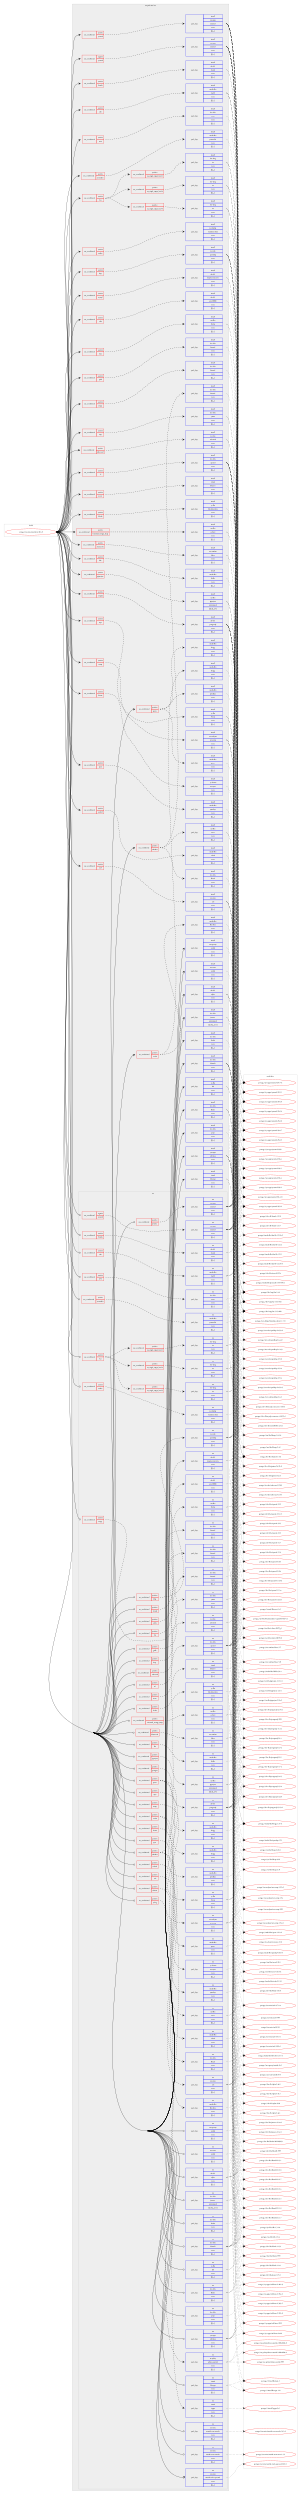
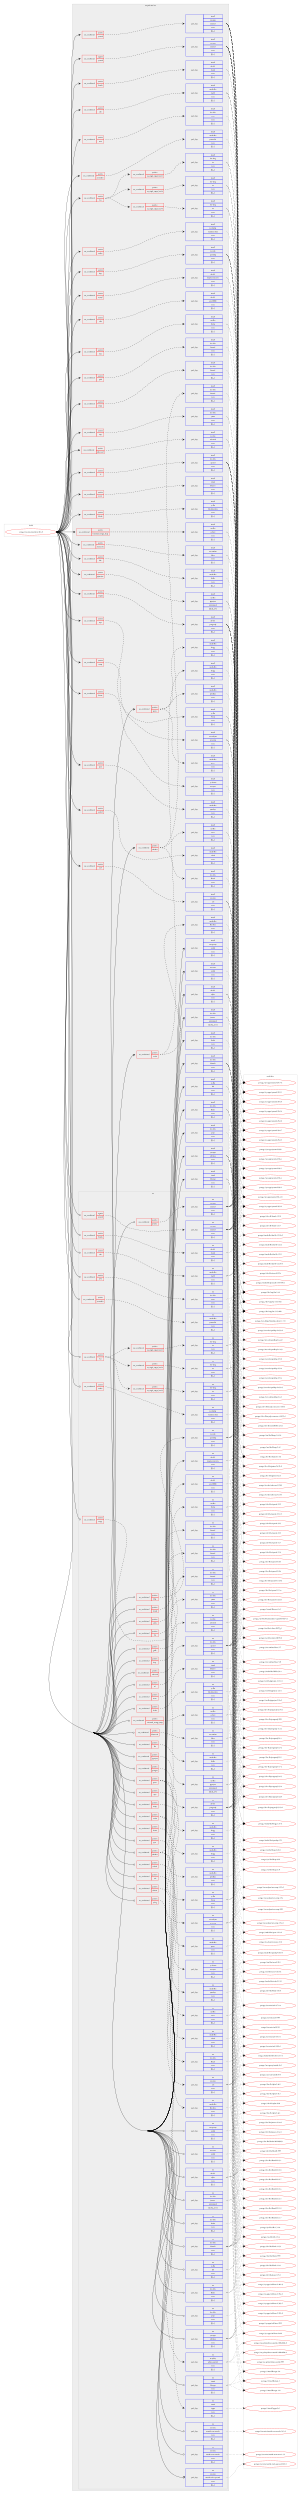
none -> (270, 2372)
